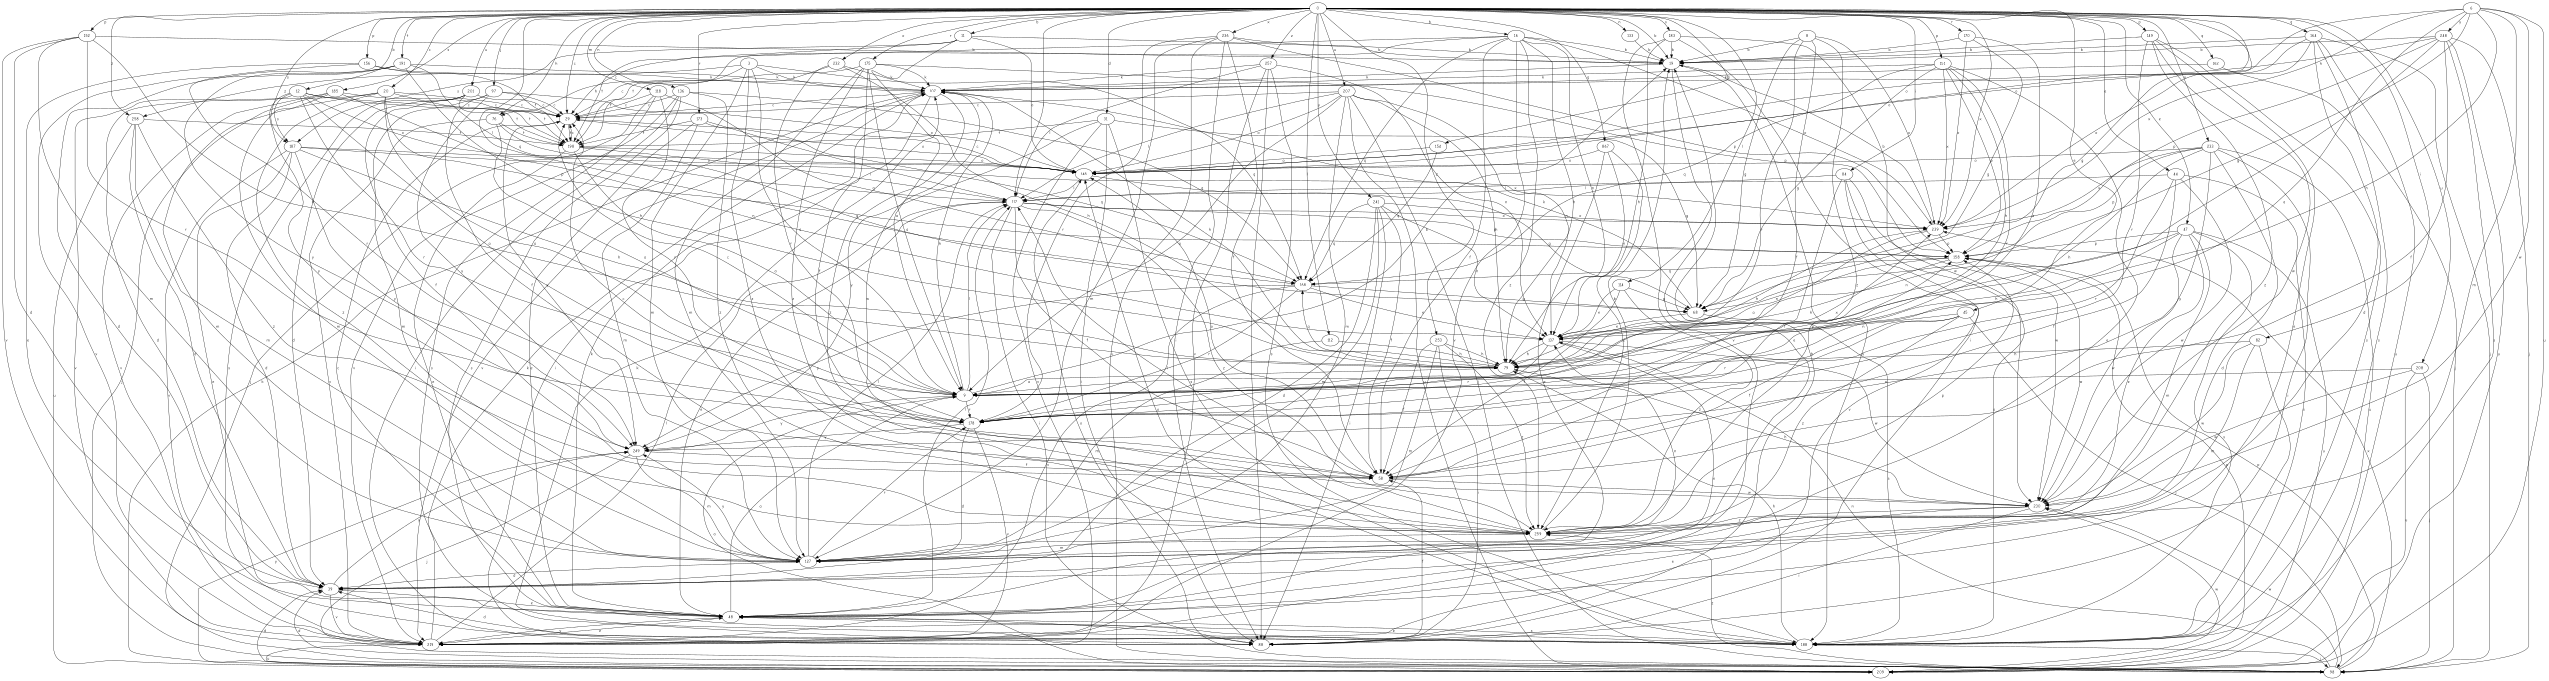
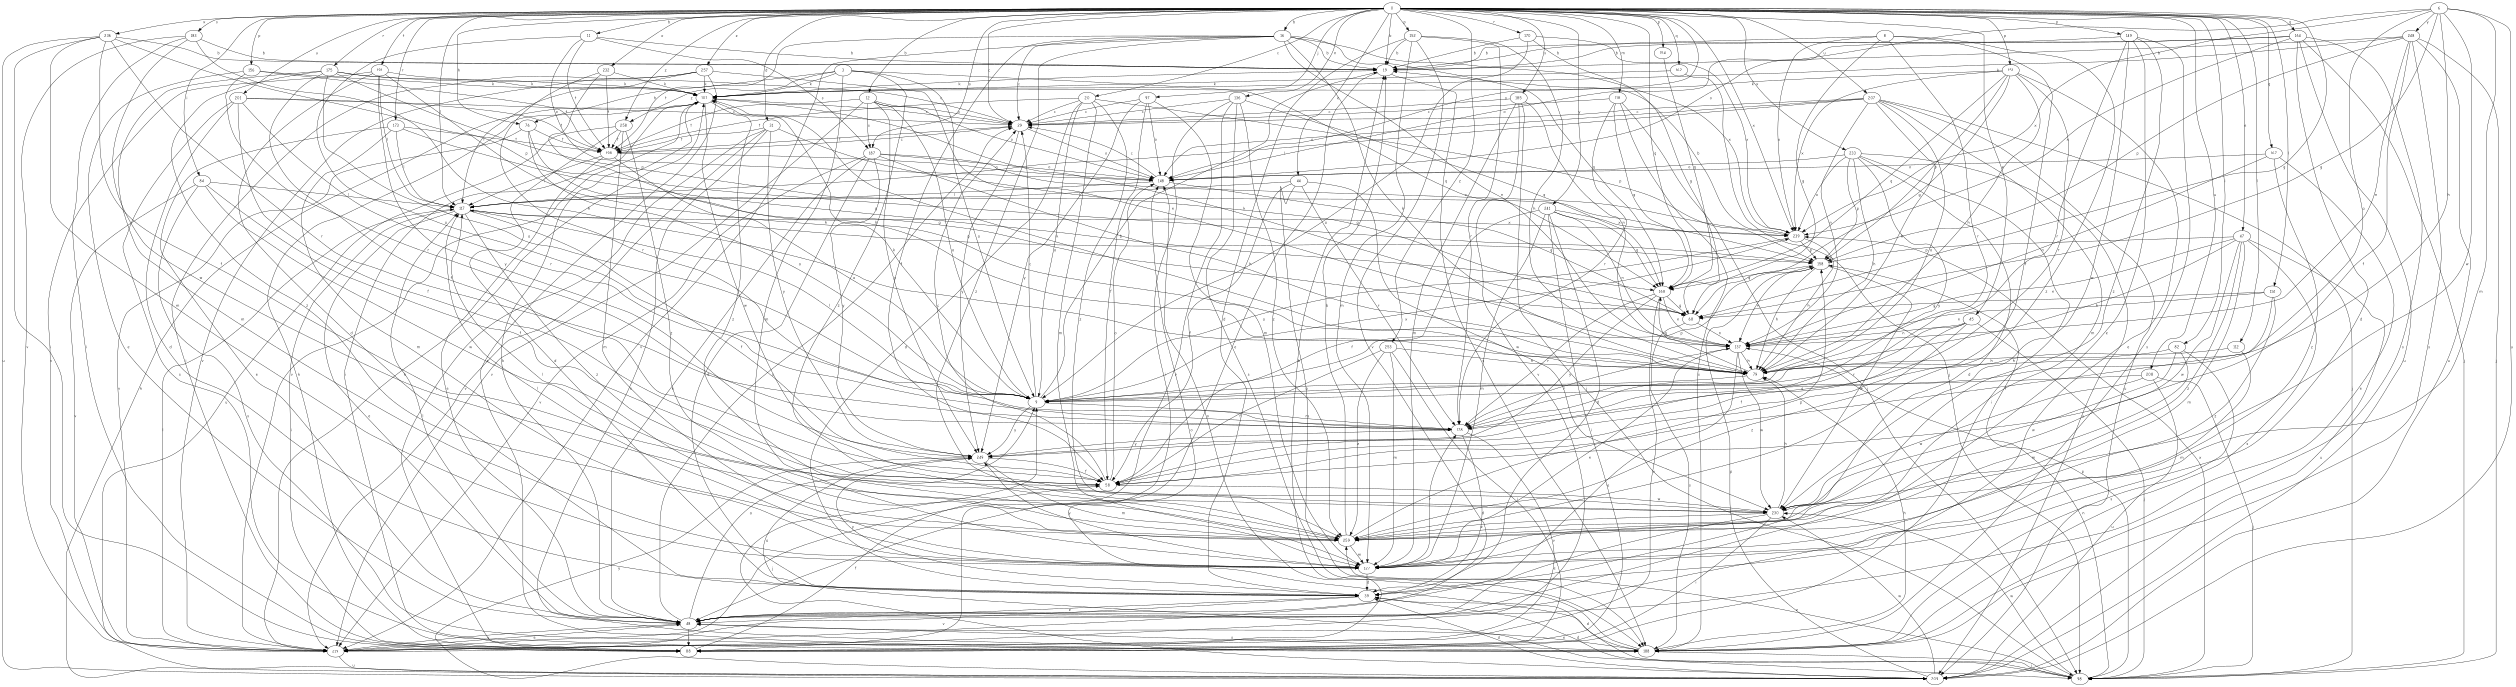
(1630, 36) -> none
(1606, 147) -> (2274, 153)
(1271, 160) -> none
(571, 315) -> (810, 373)
